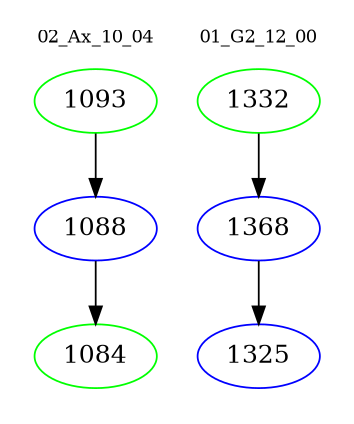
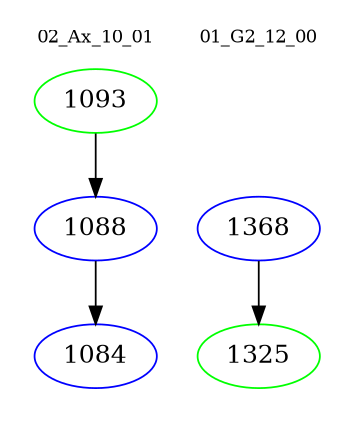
(96, 38) -> (96, 38)
(259, 101) -> none
(96, 356) -> (96, 356)
(259, 356) -> (259, 356)
